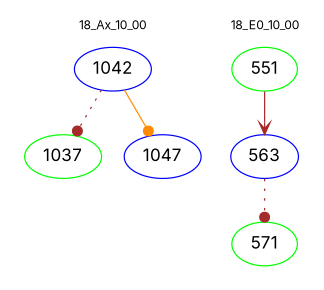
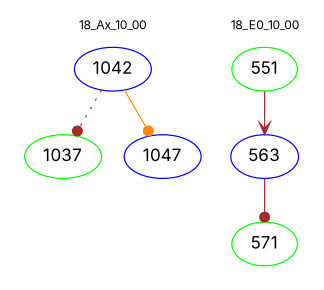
(265, 196) -> (265, 196)
